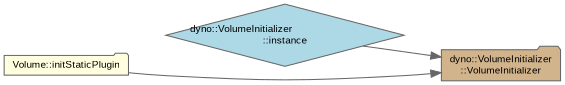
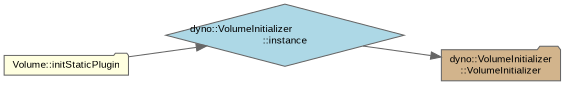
(280, 80) -> (162, 52)
